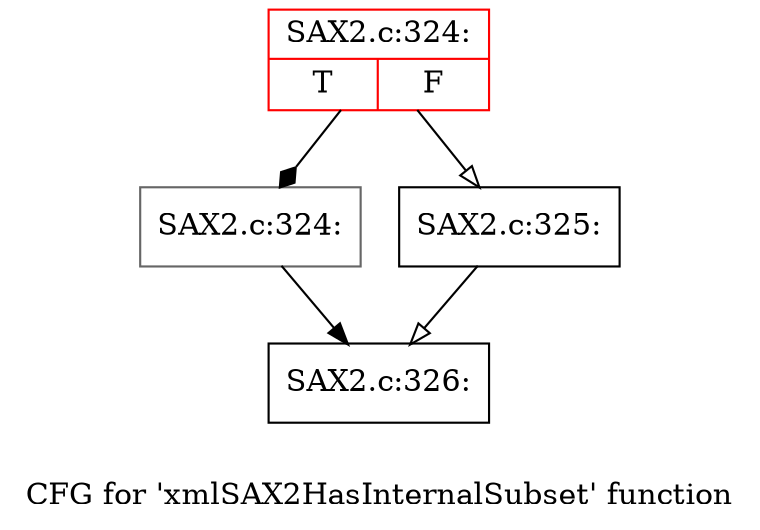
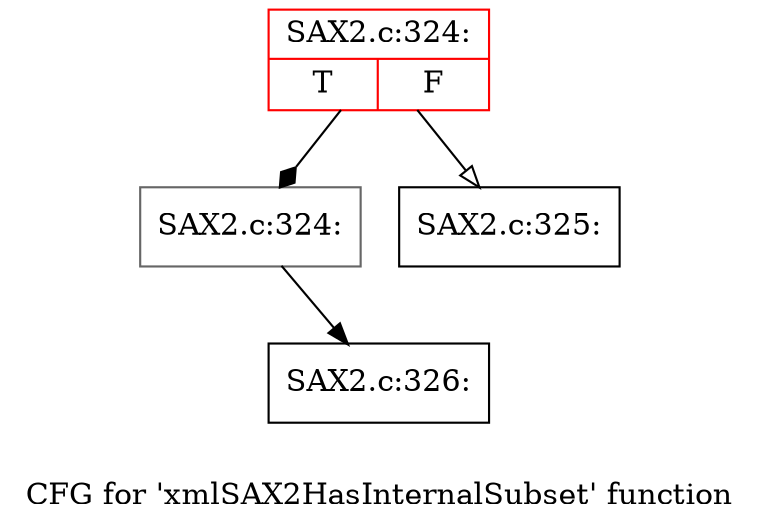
(451, 297) -> none
